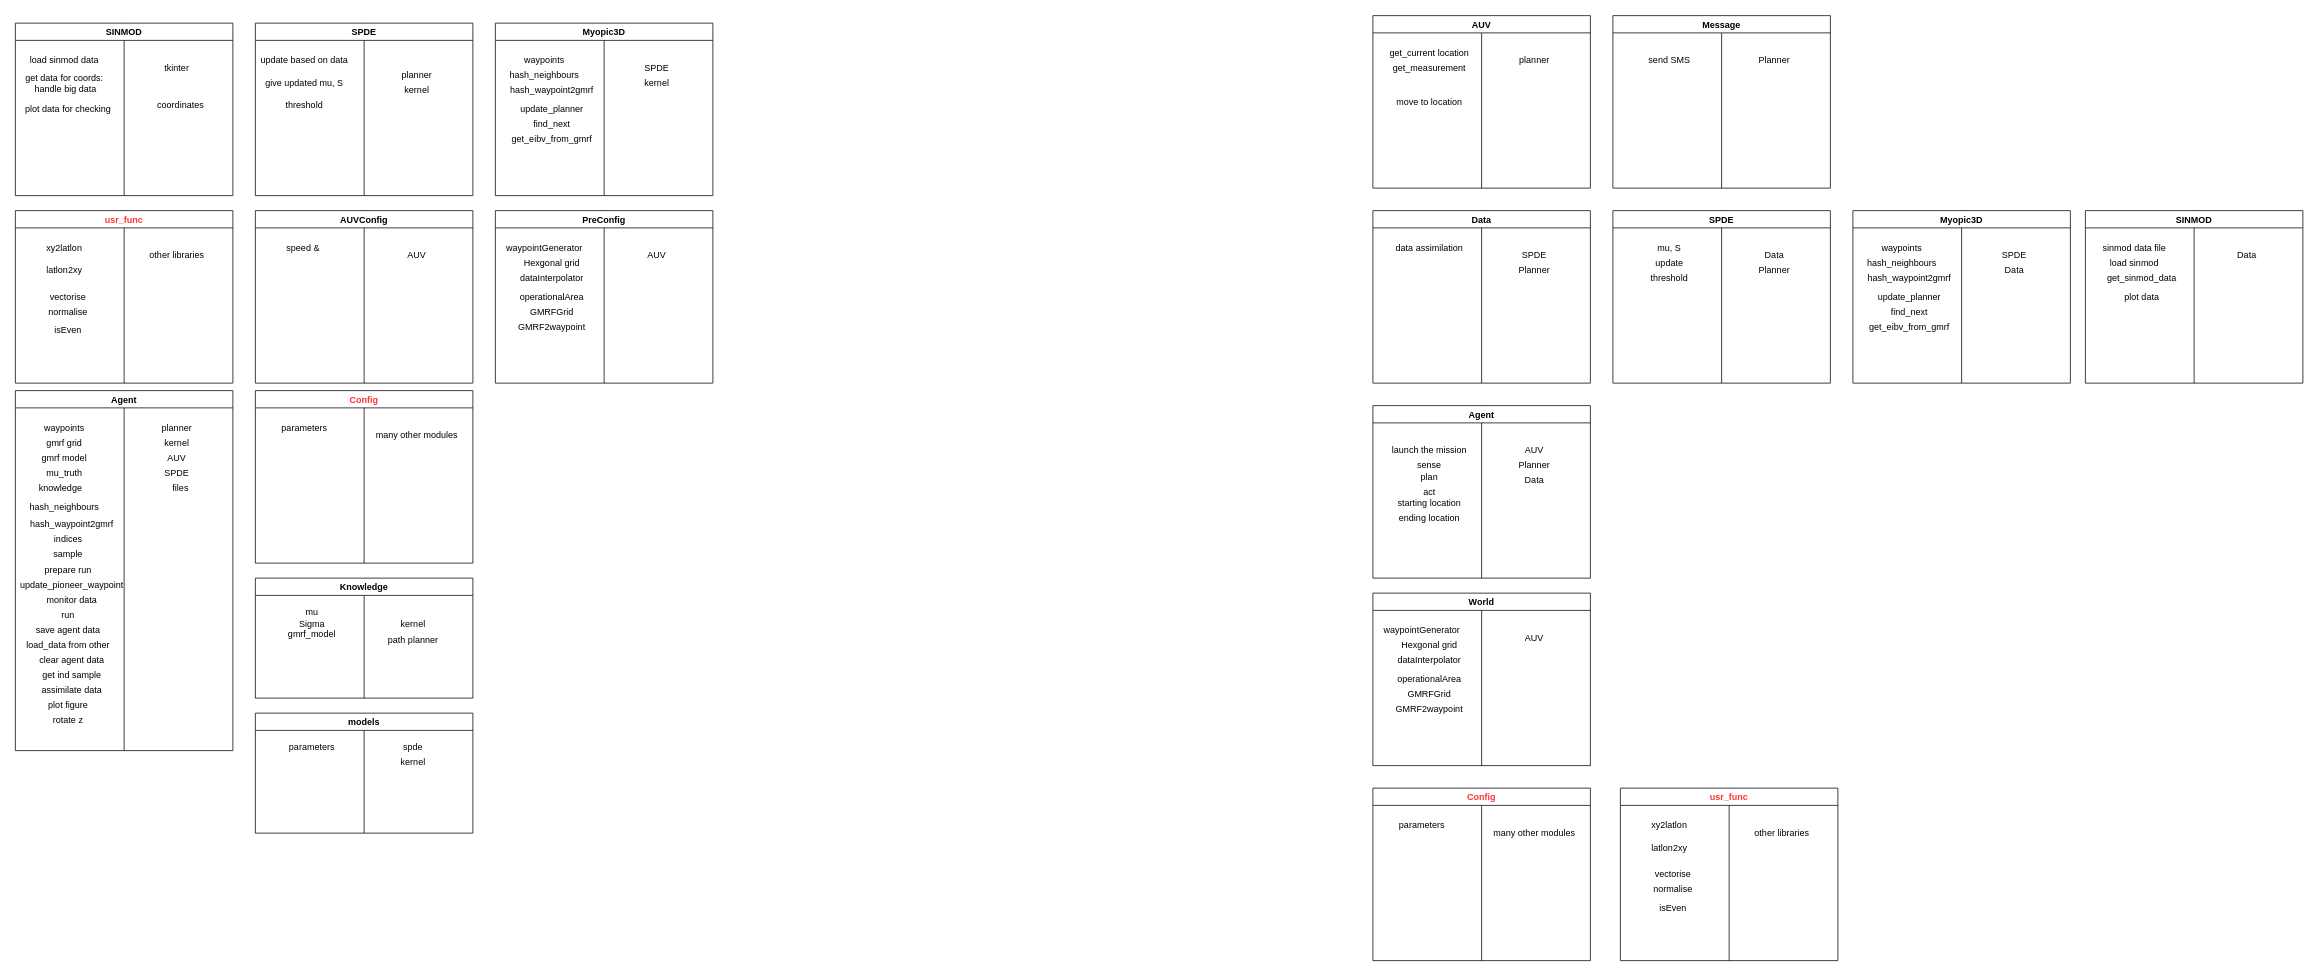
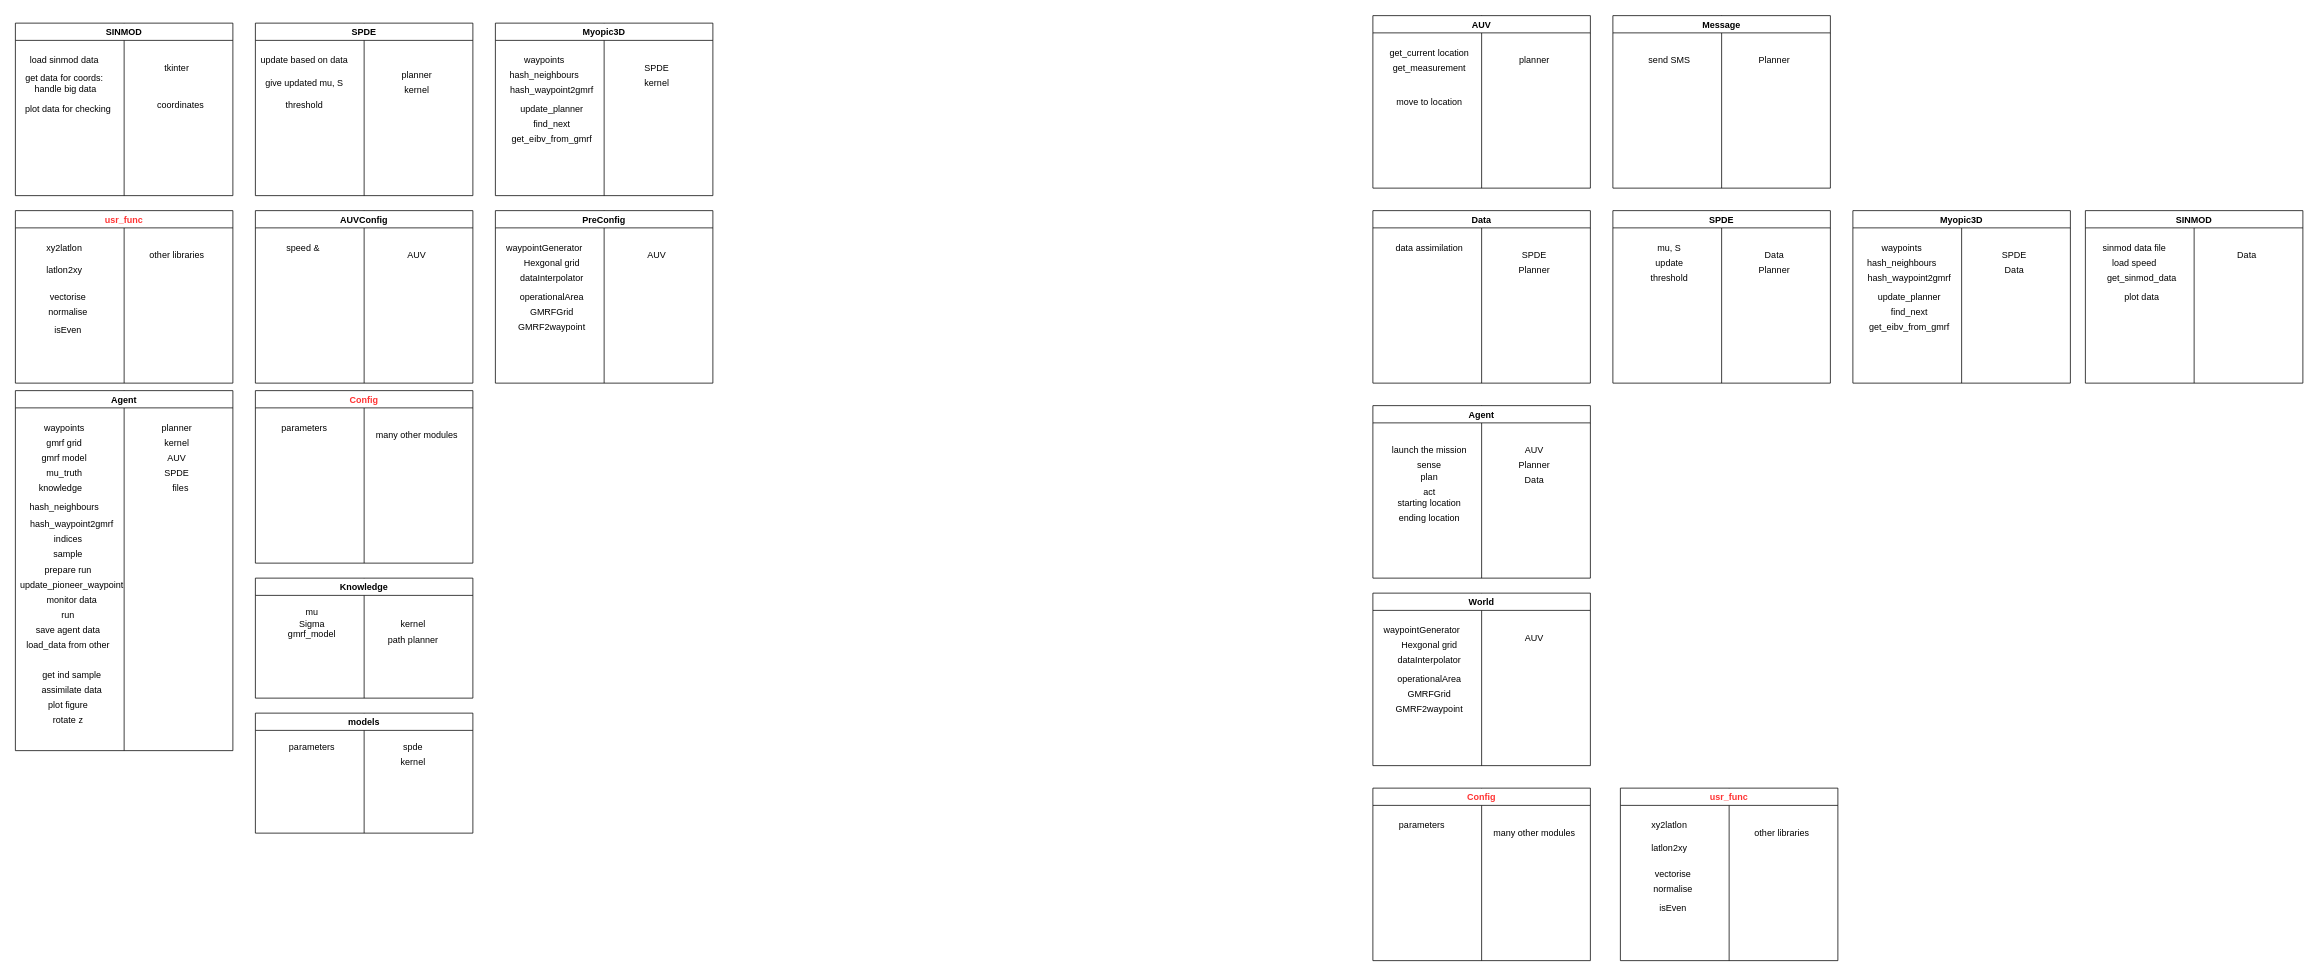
(2135, 263) -> (2135, 263)
(72, 660) -> none
